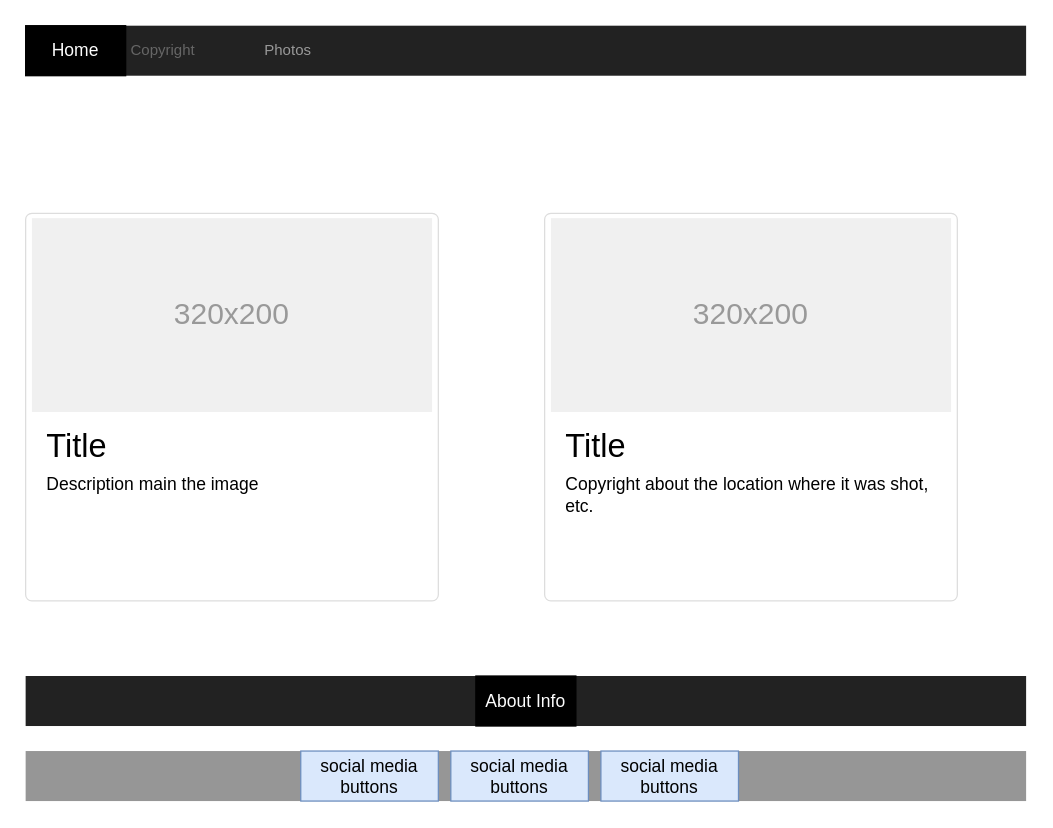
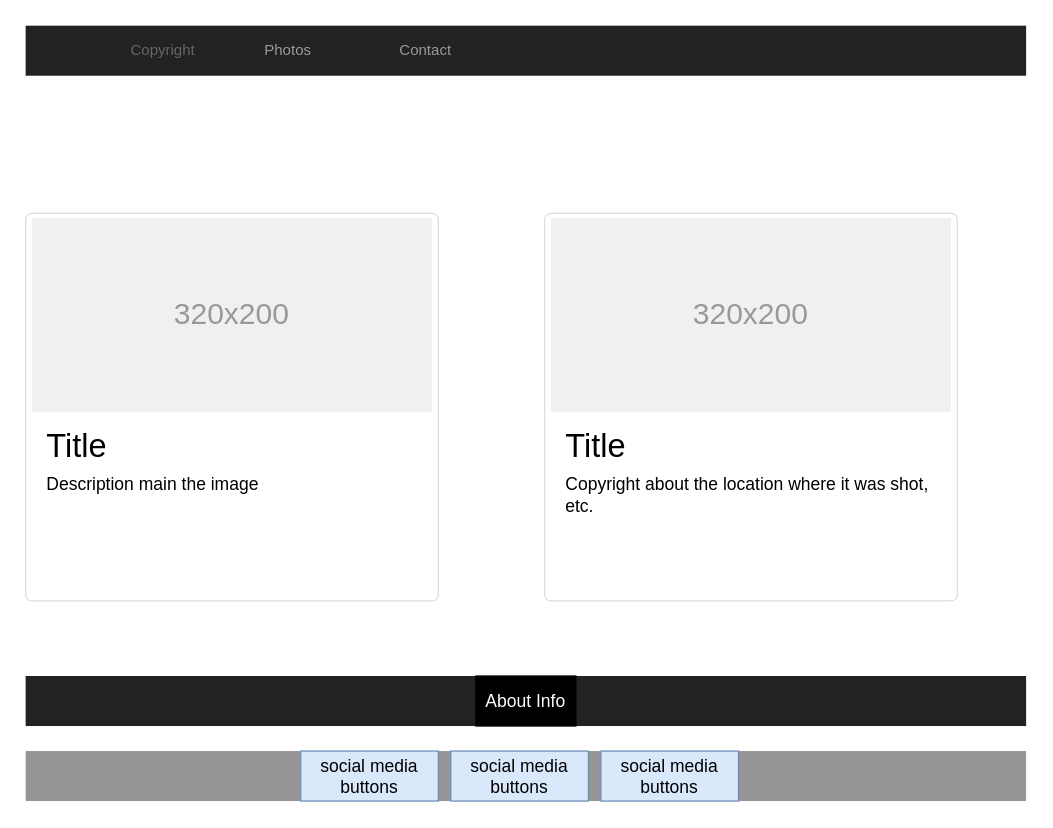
(76, 51) -> none
none -> (426, 51)
